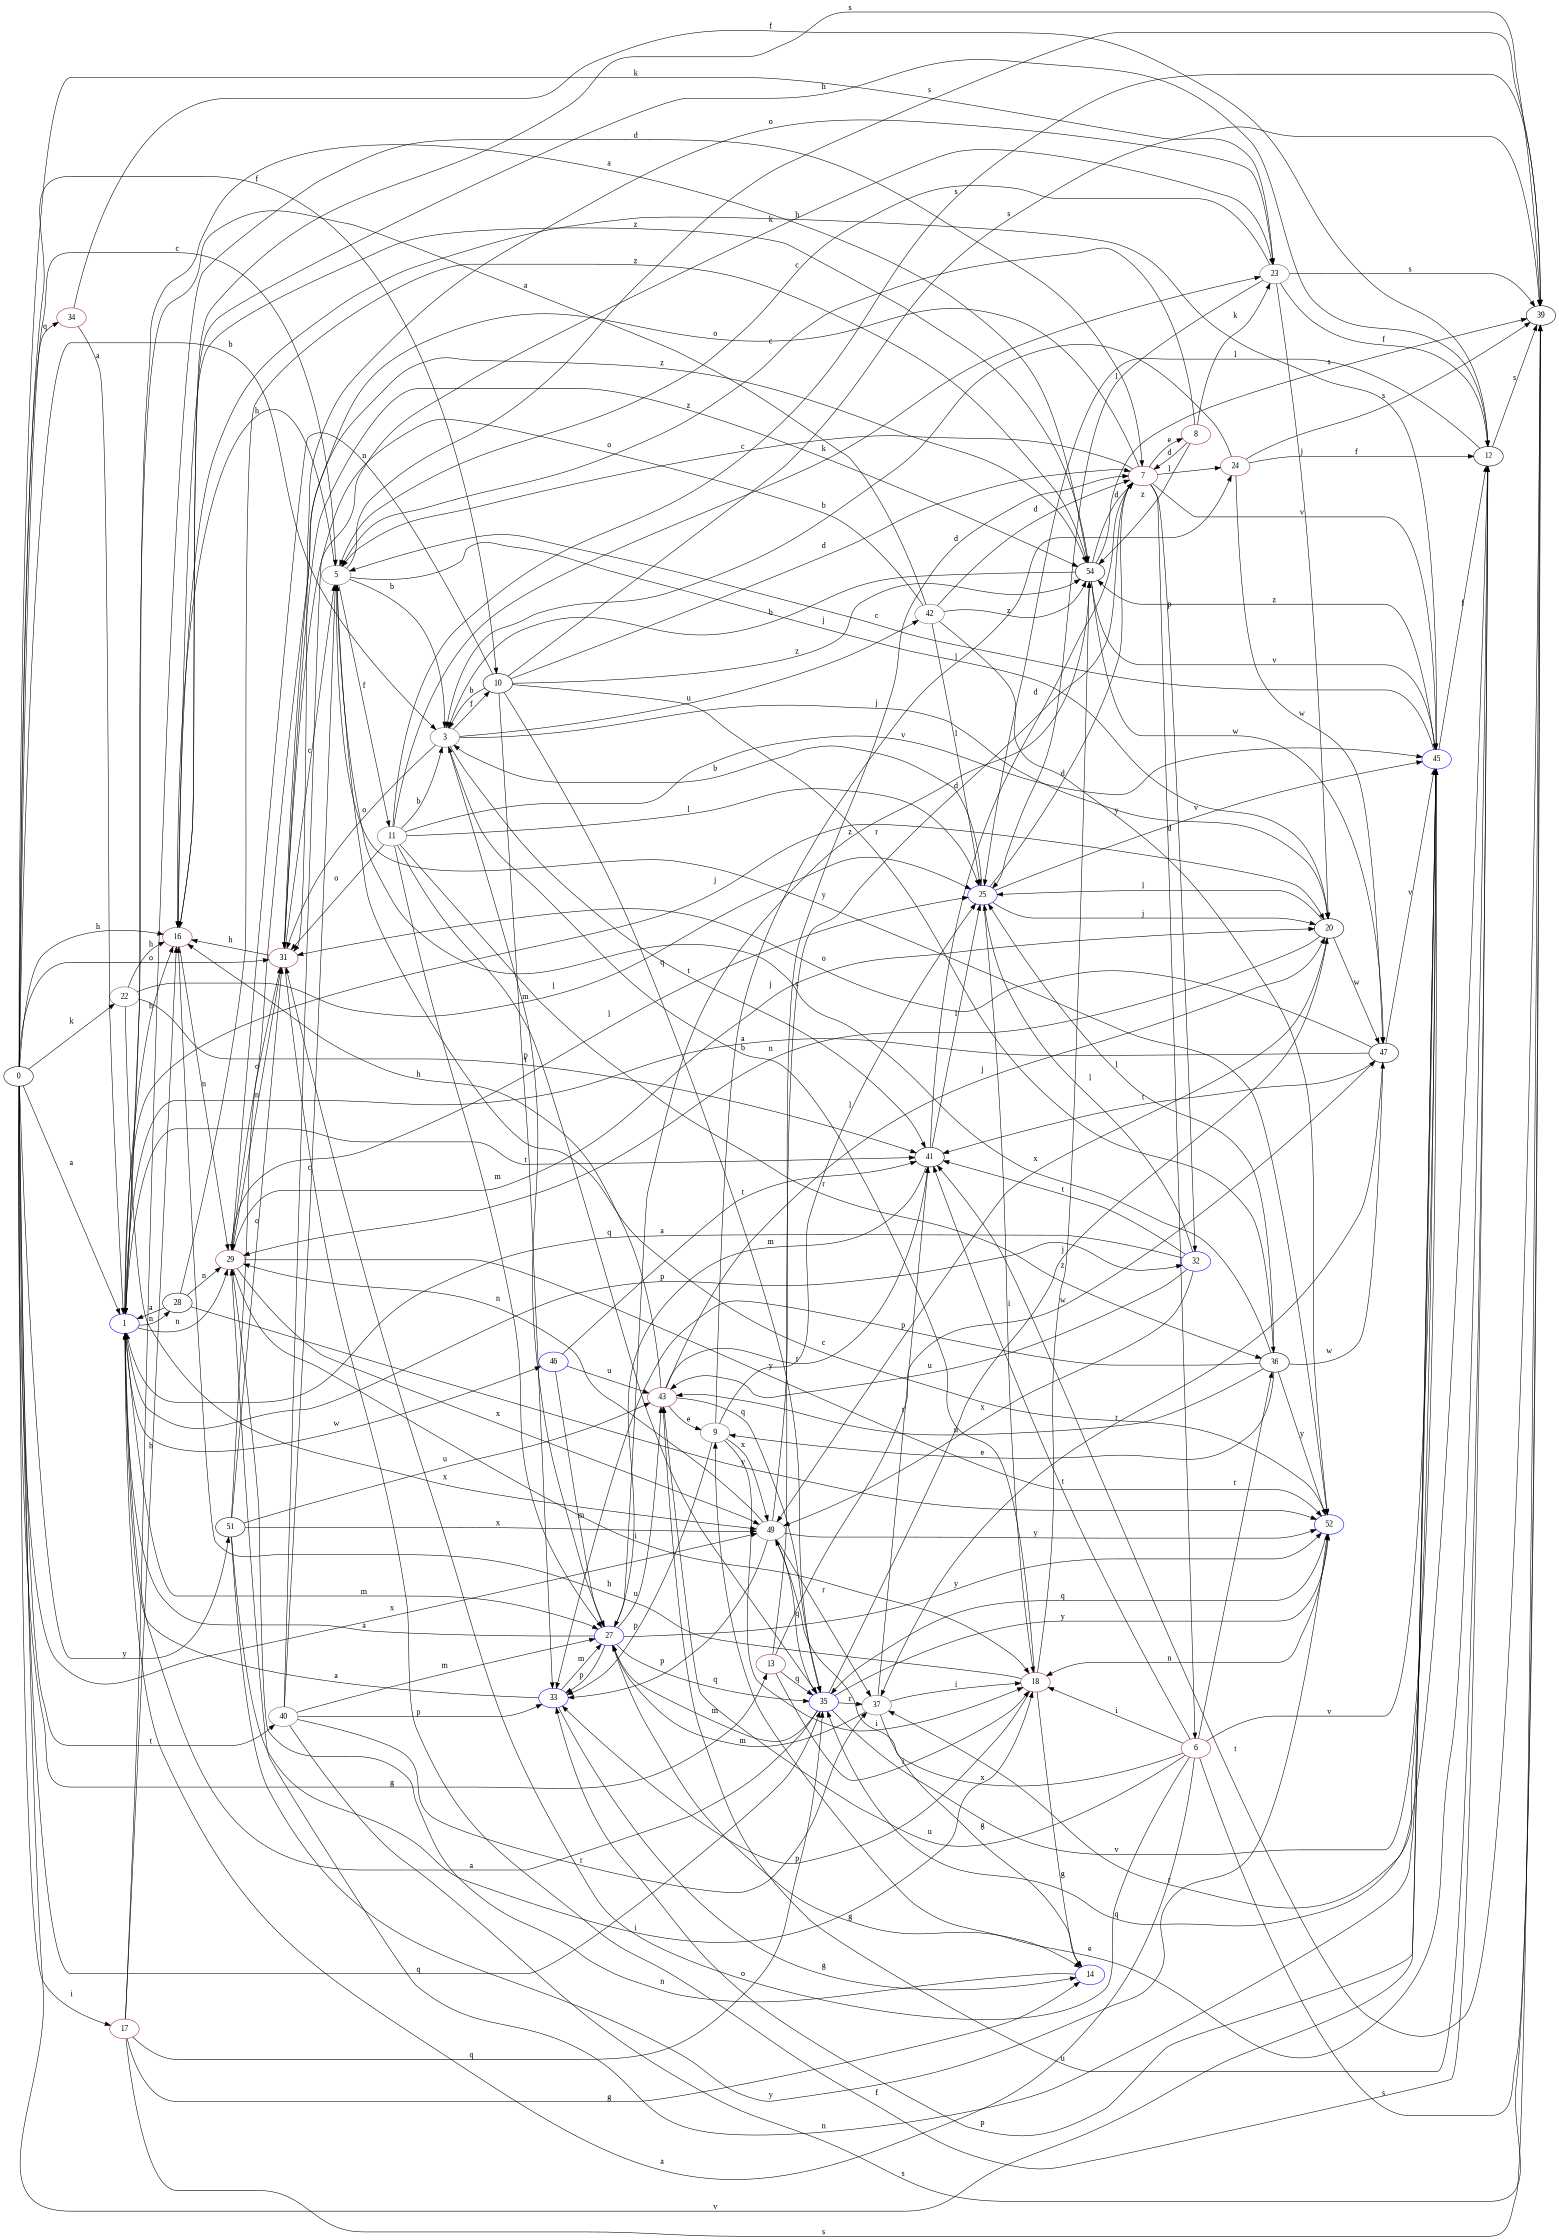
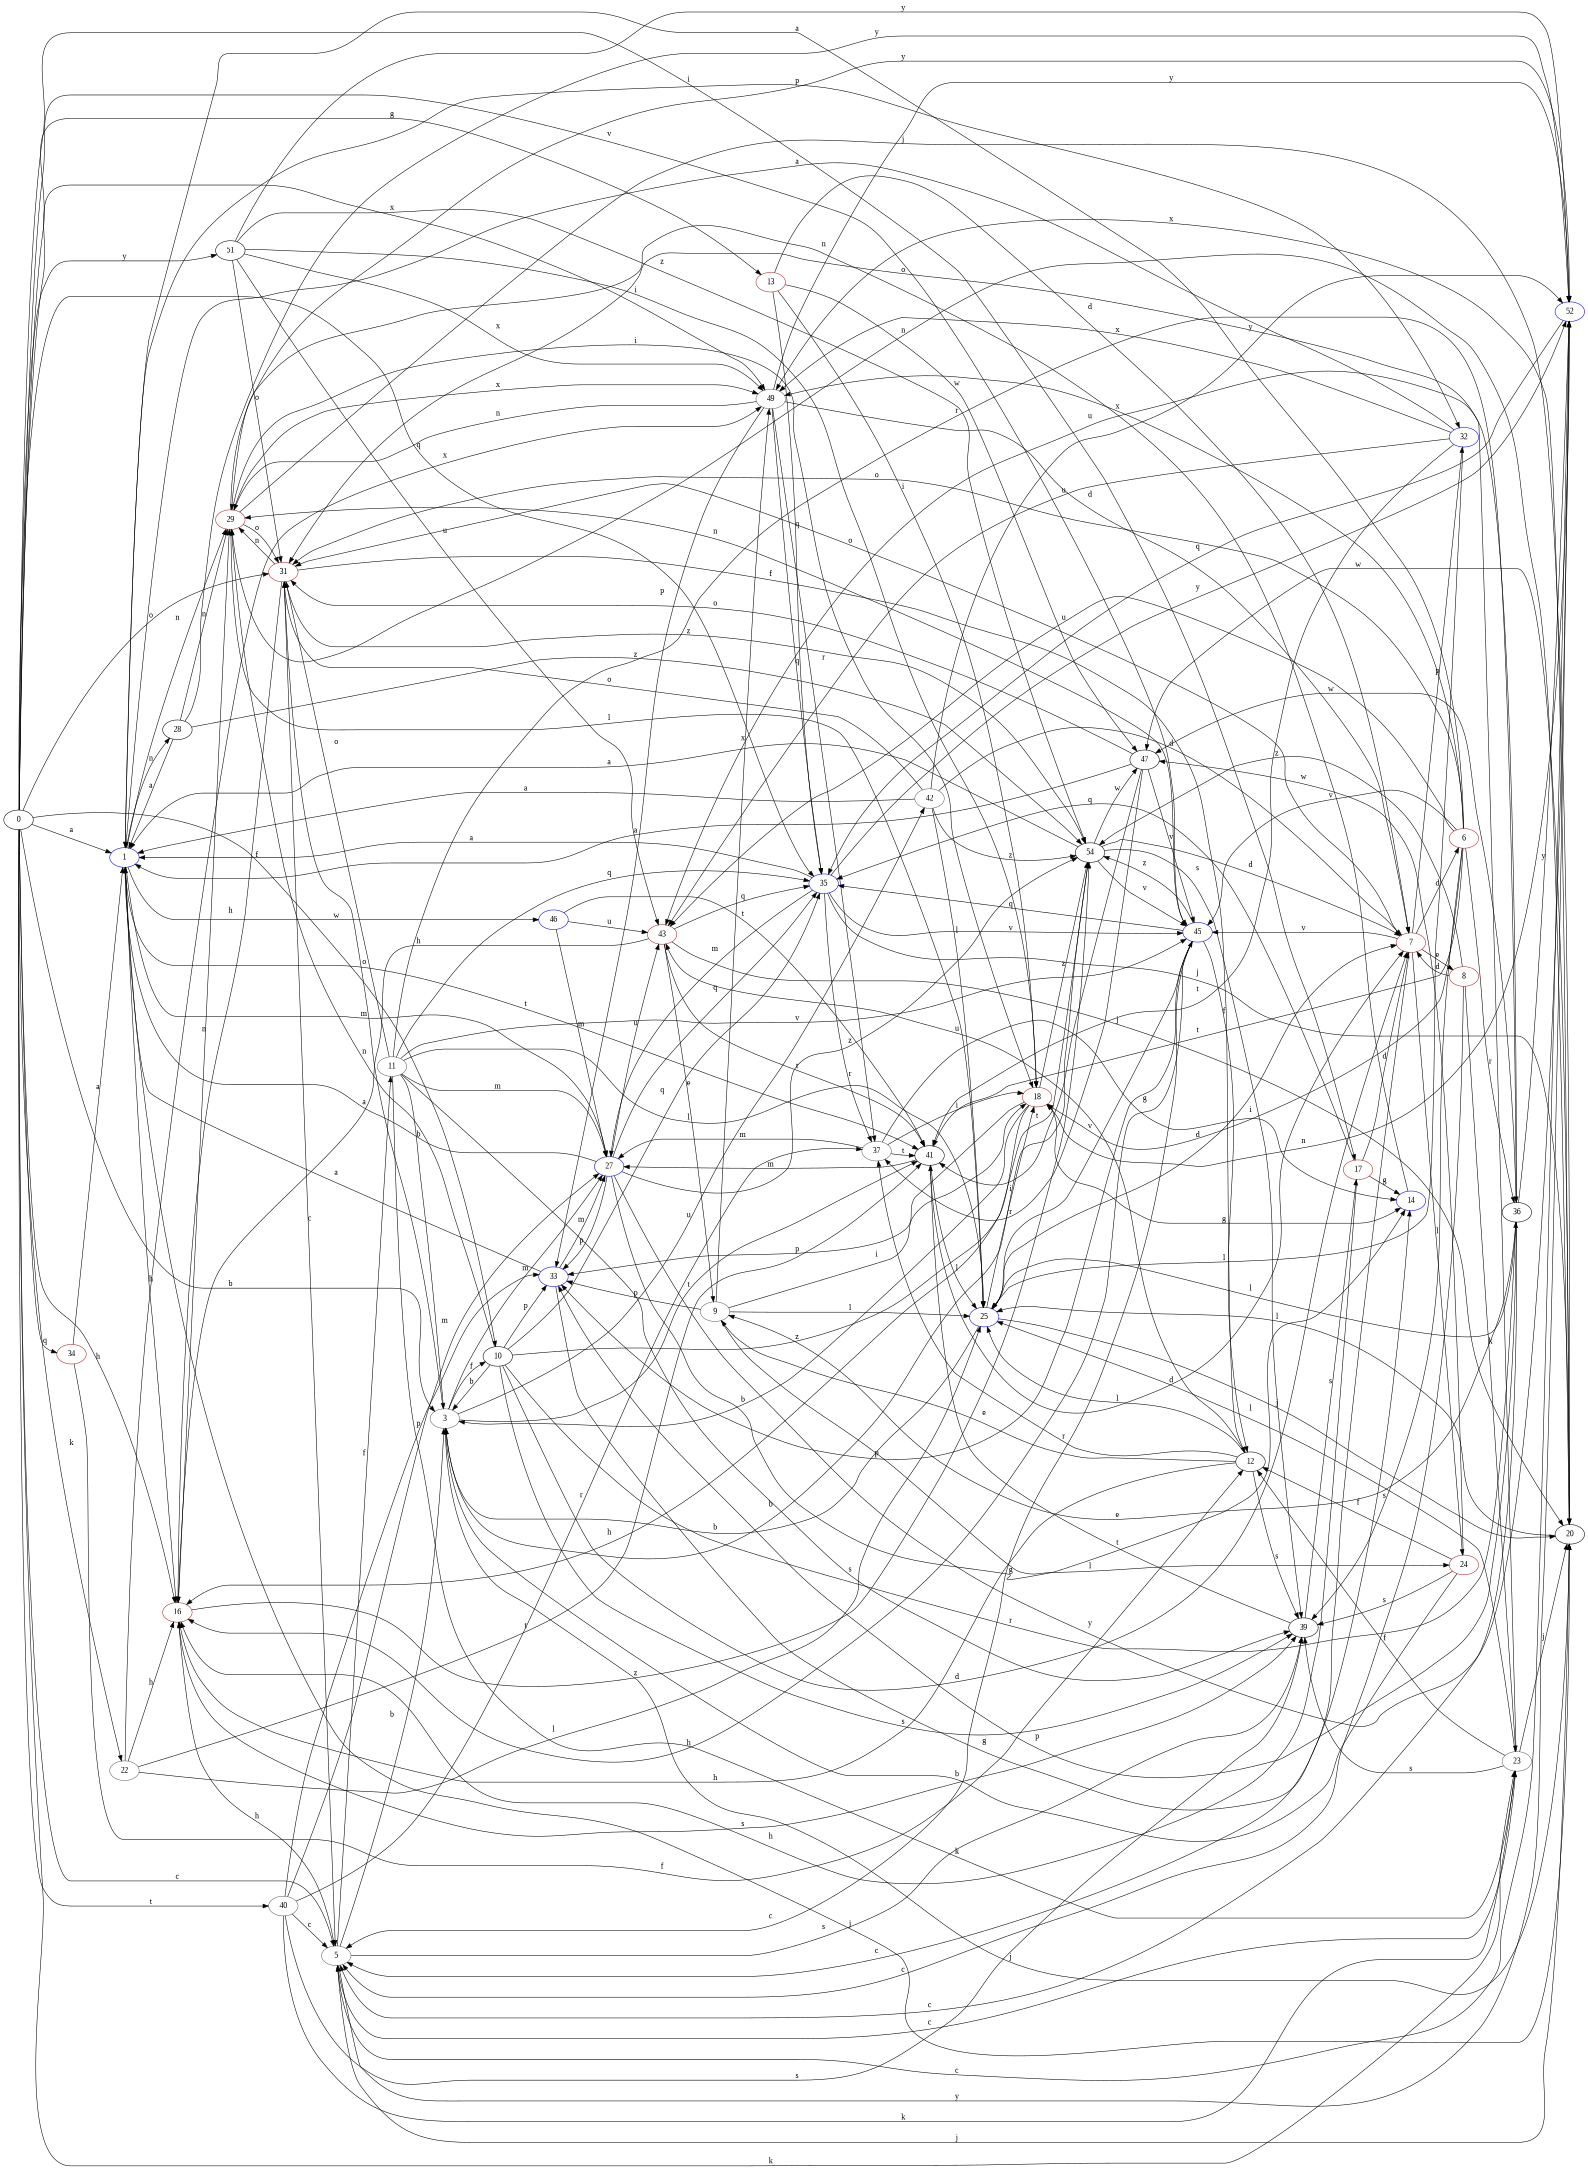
(1523, 2034) -> (1330, 1402)
